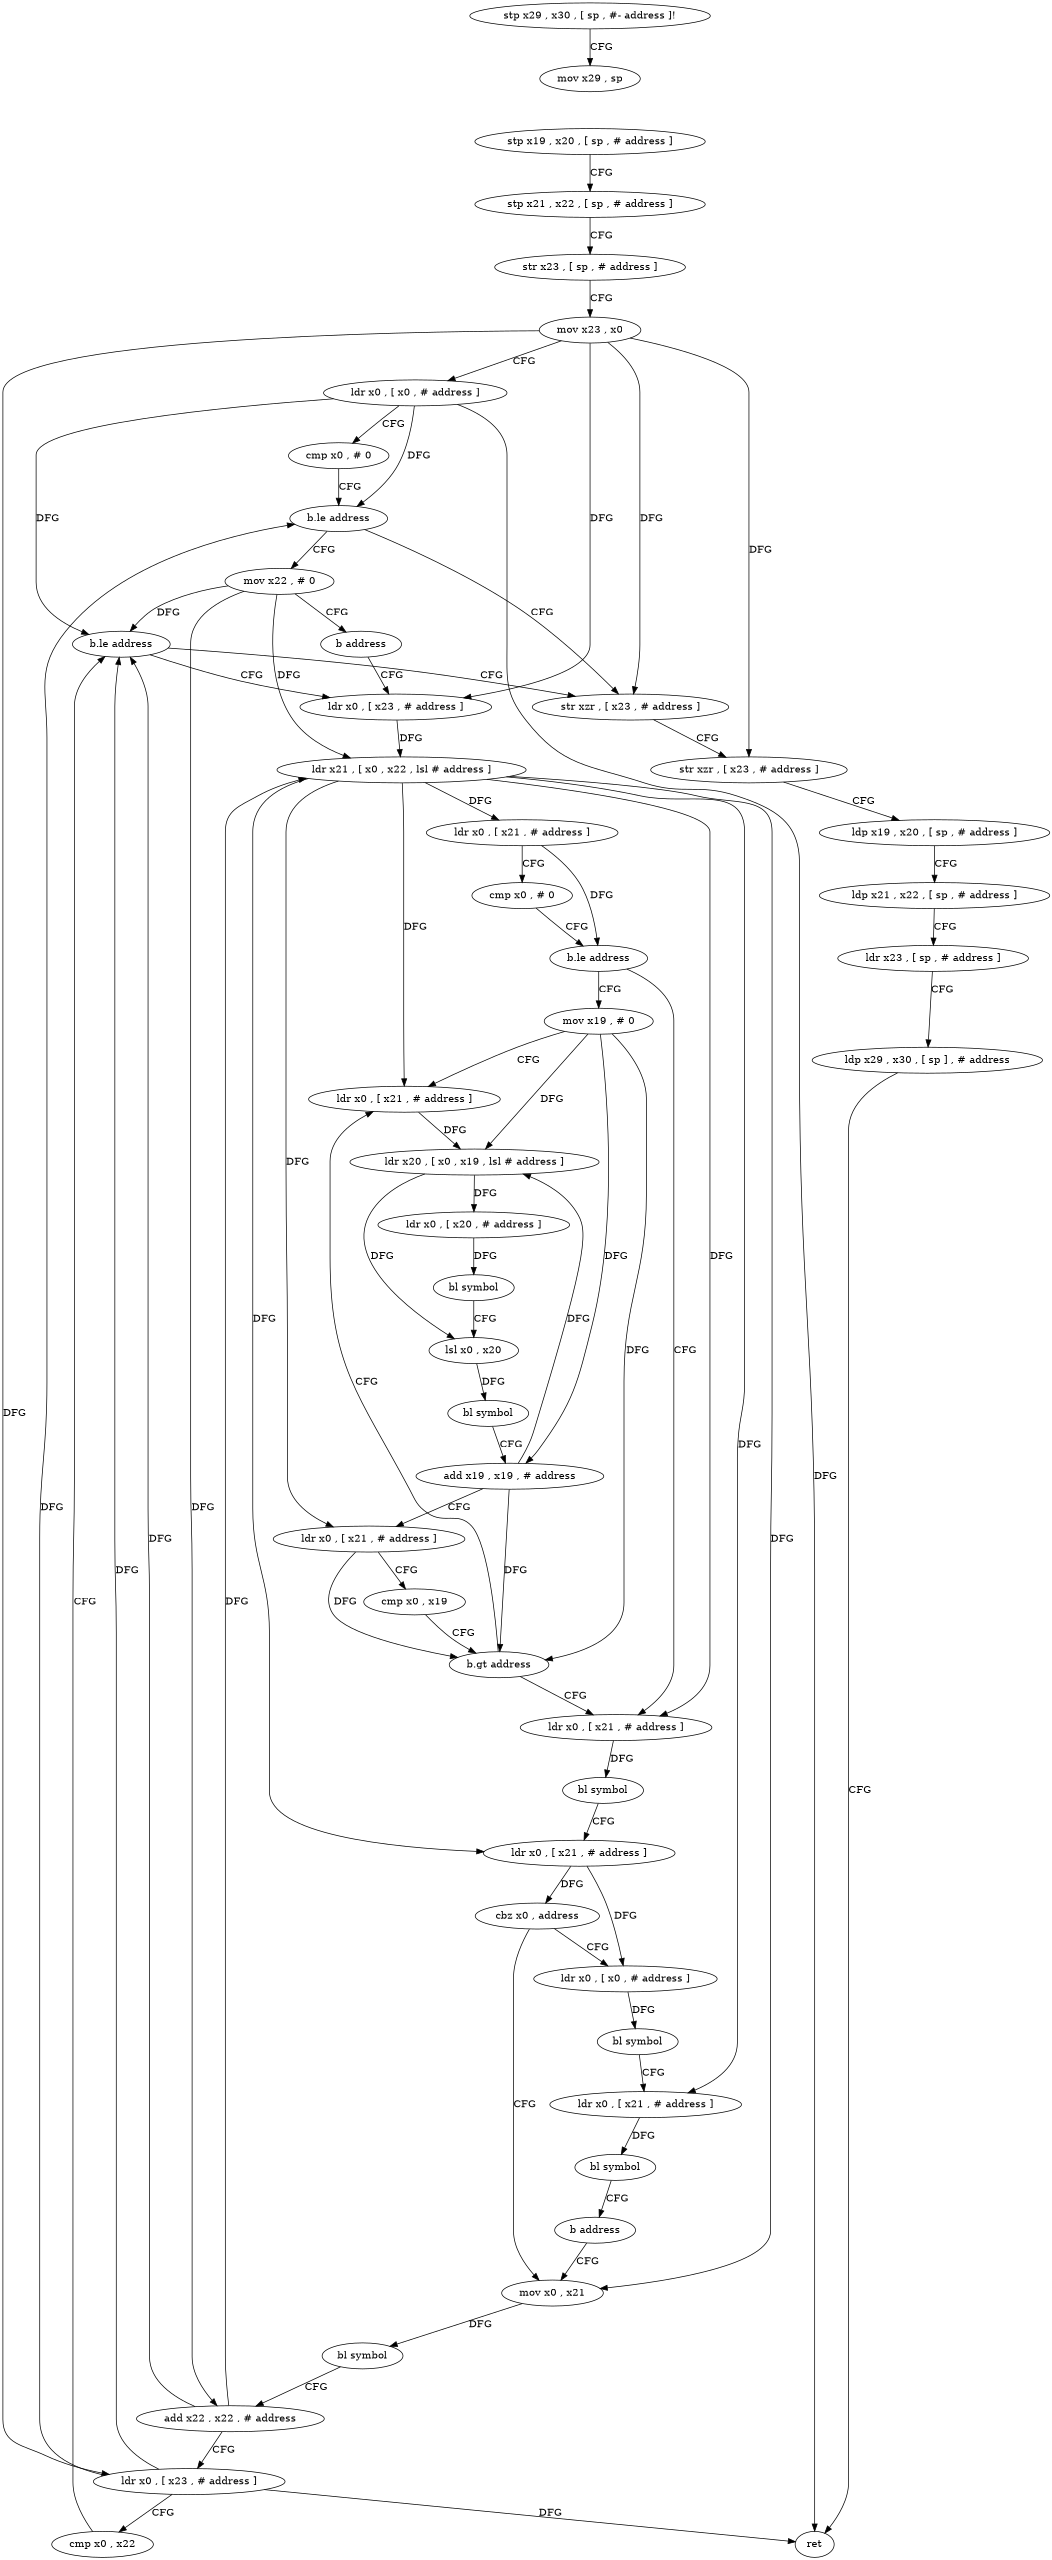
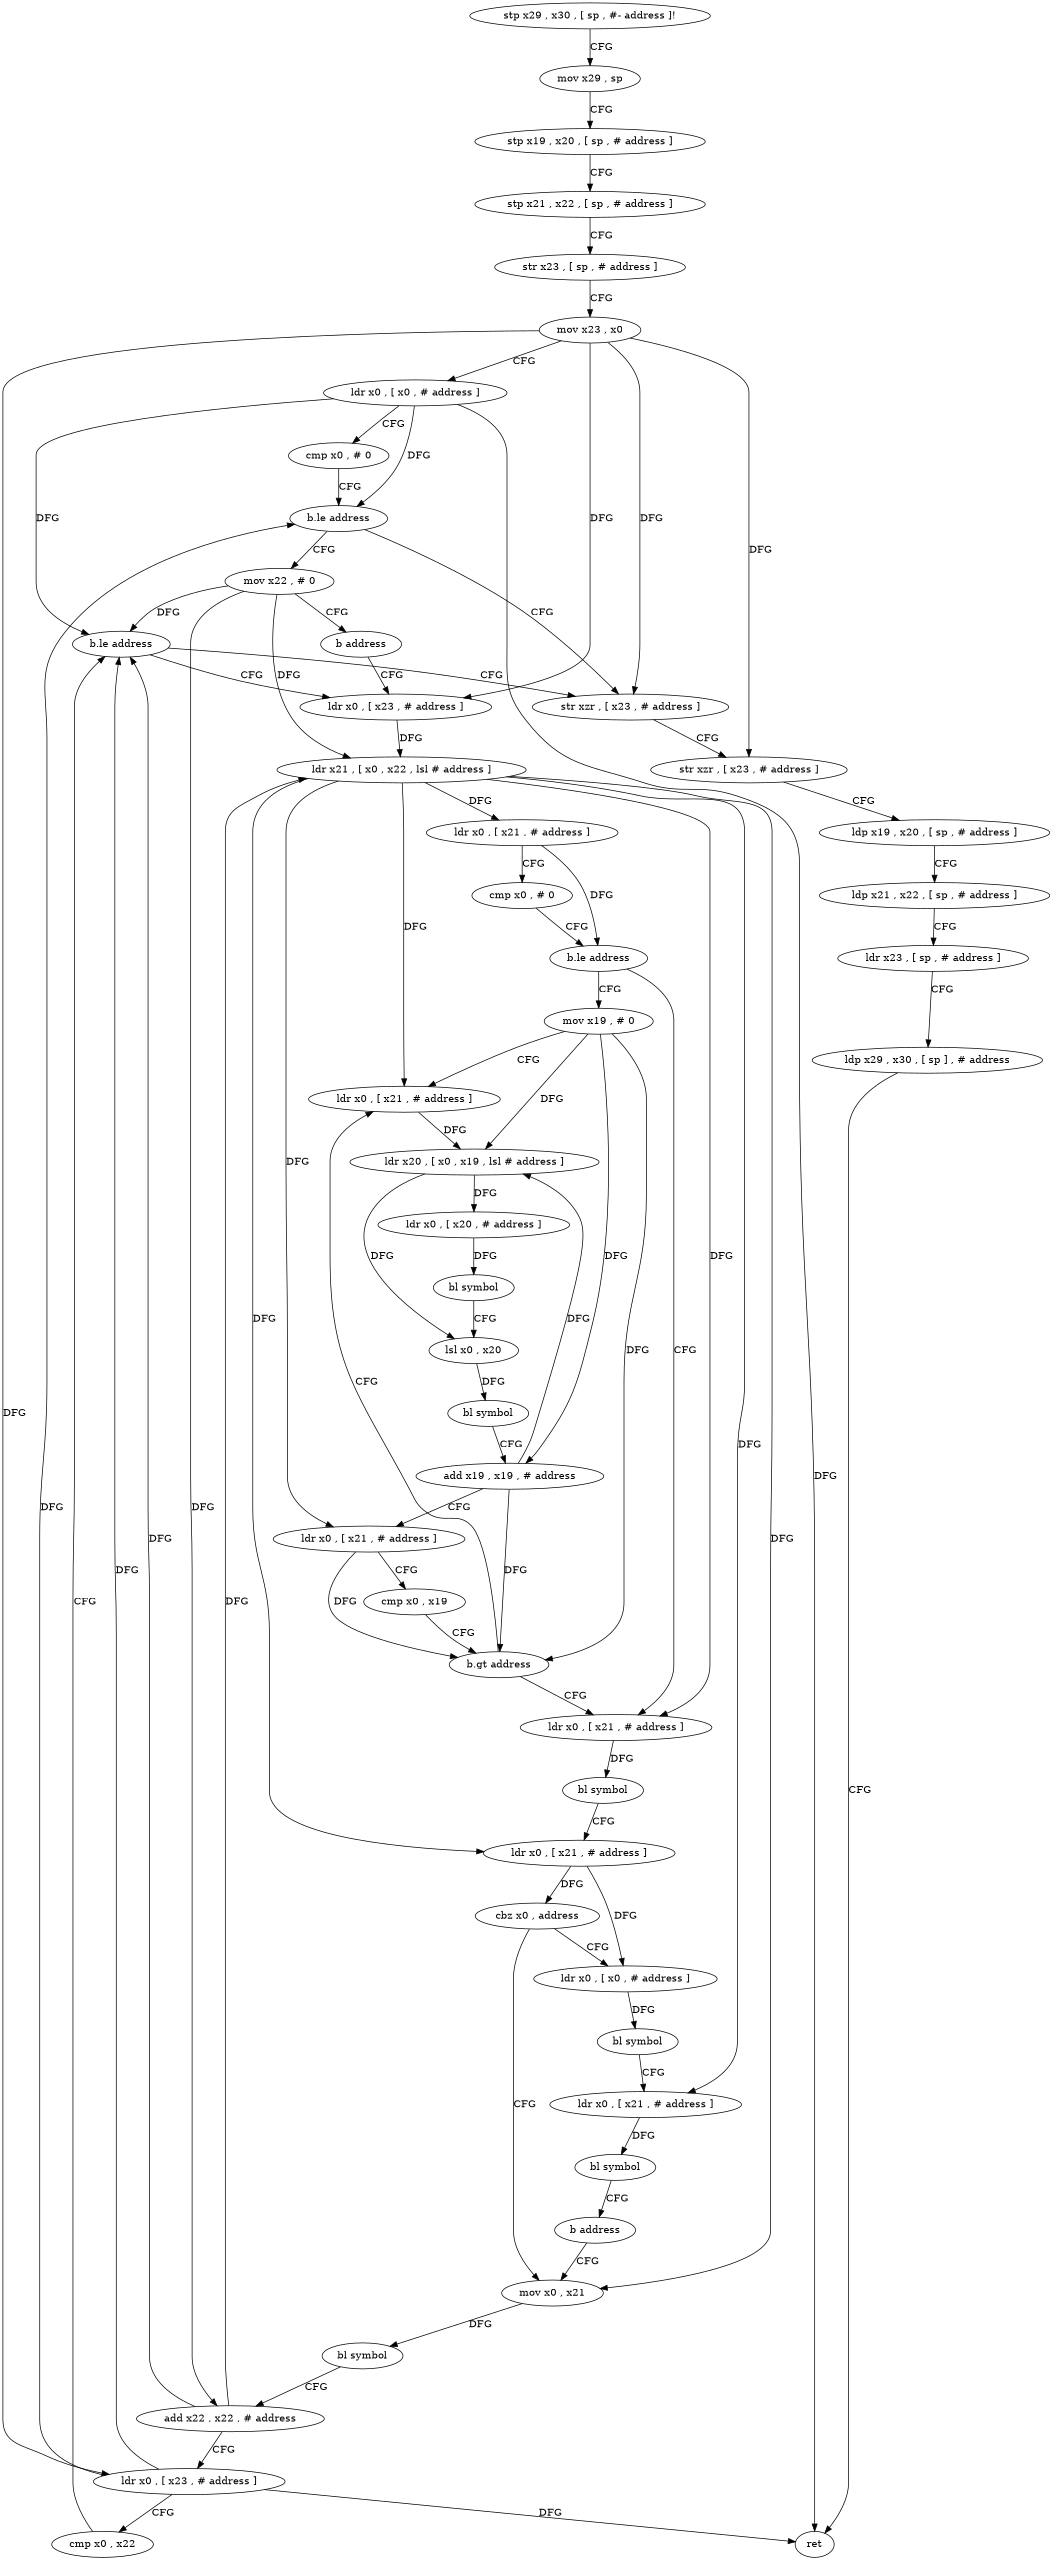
none -> (590, 107)
